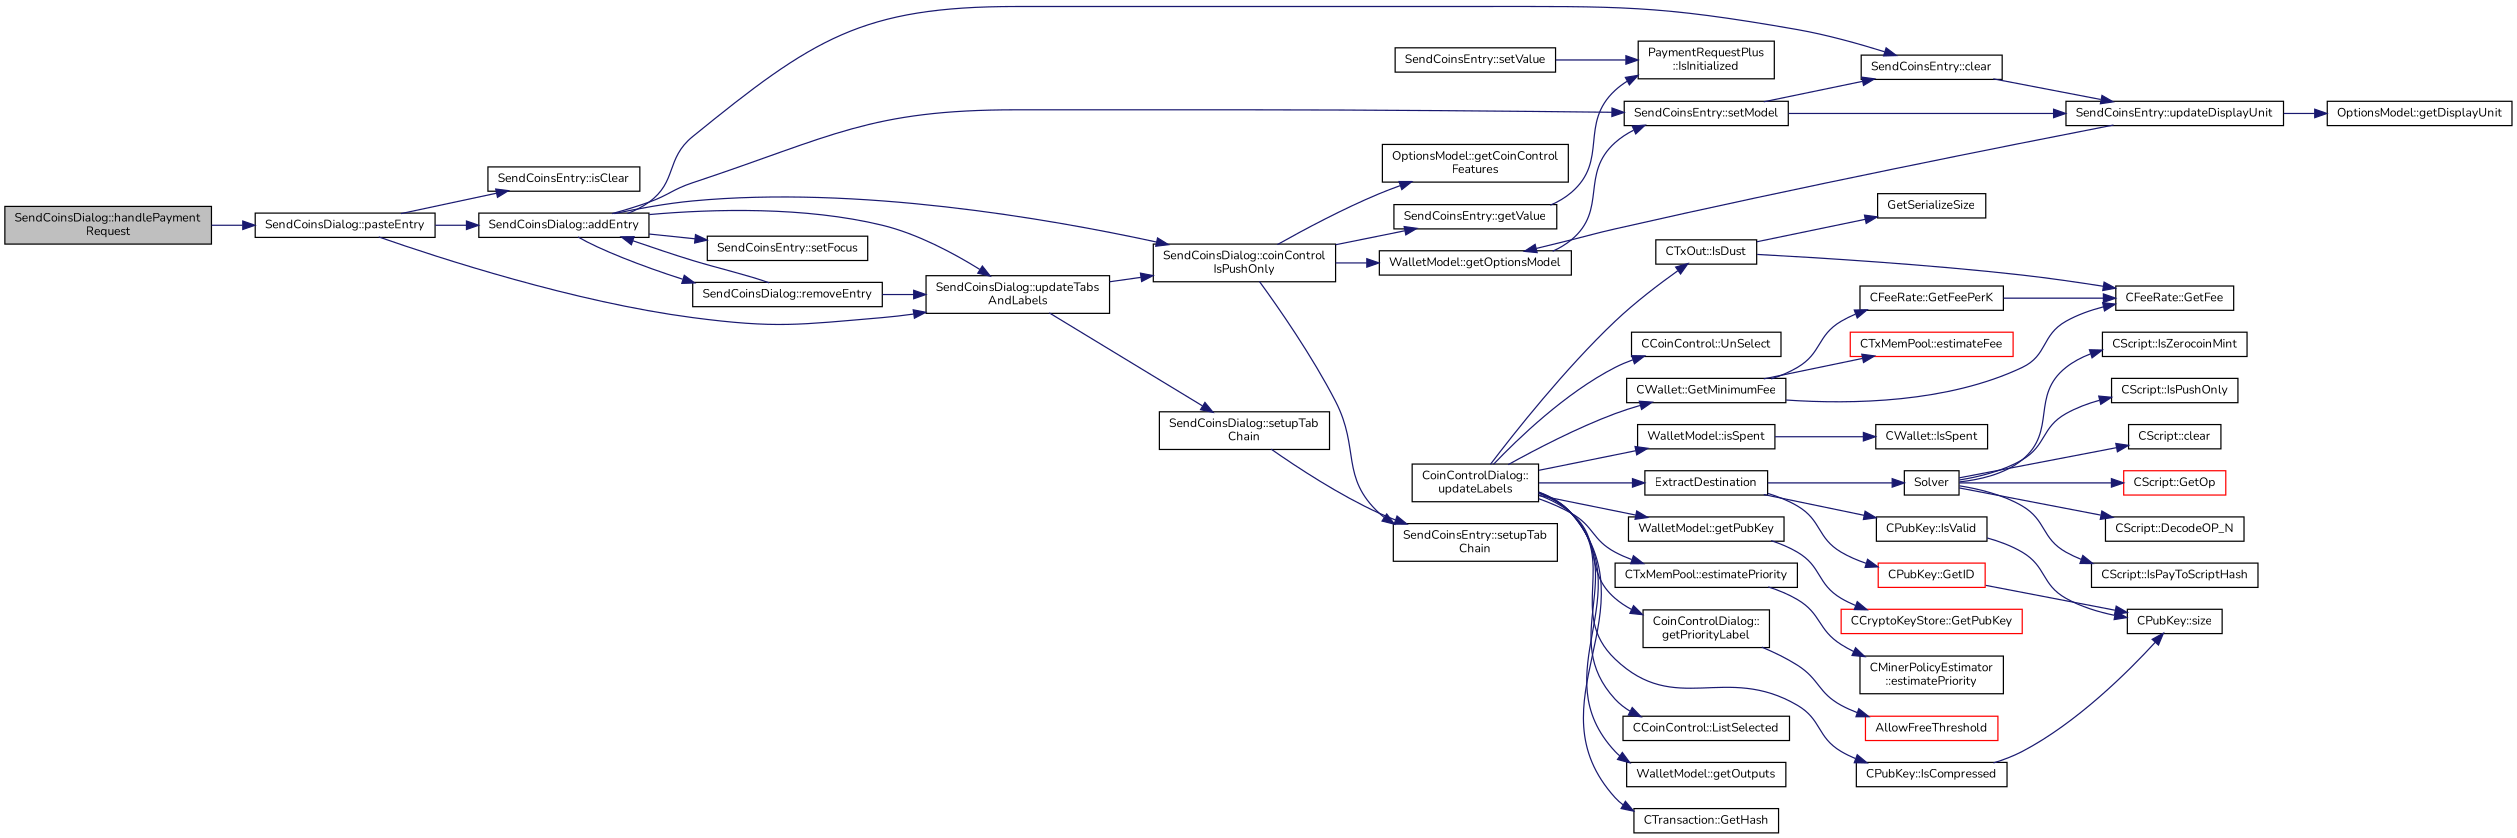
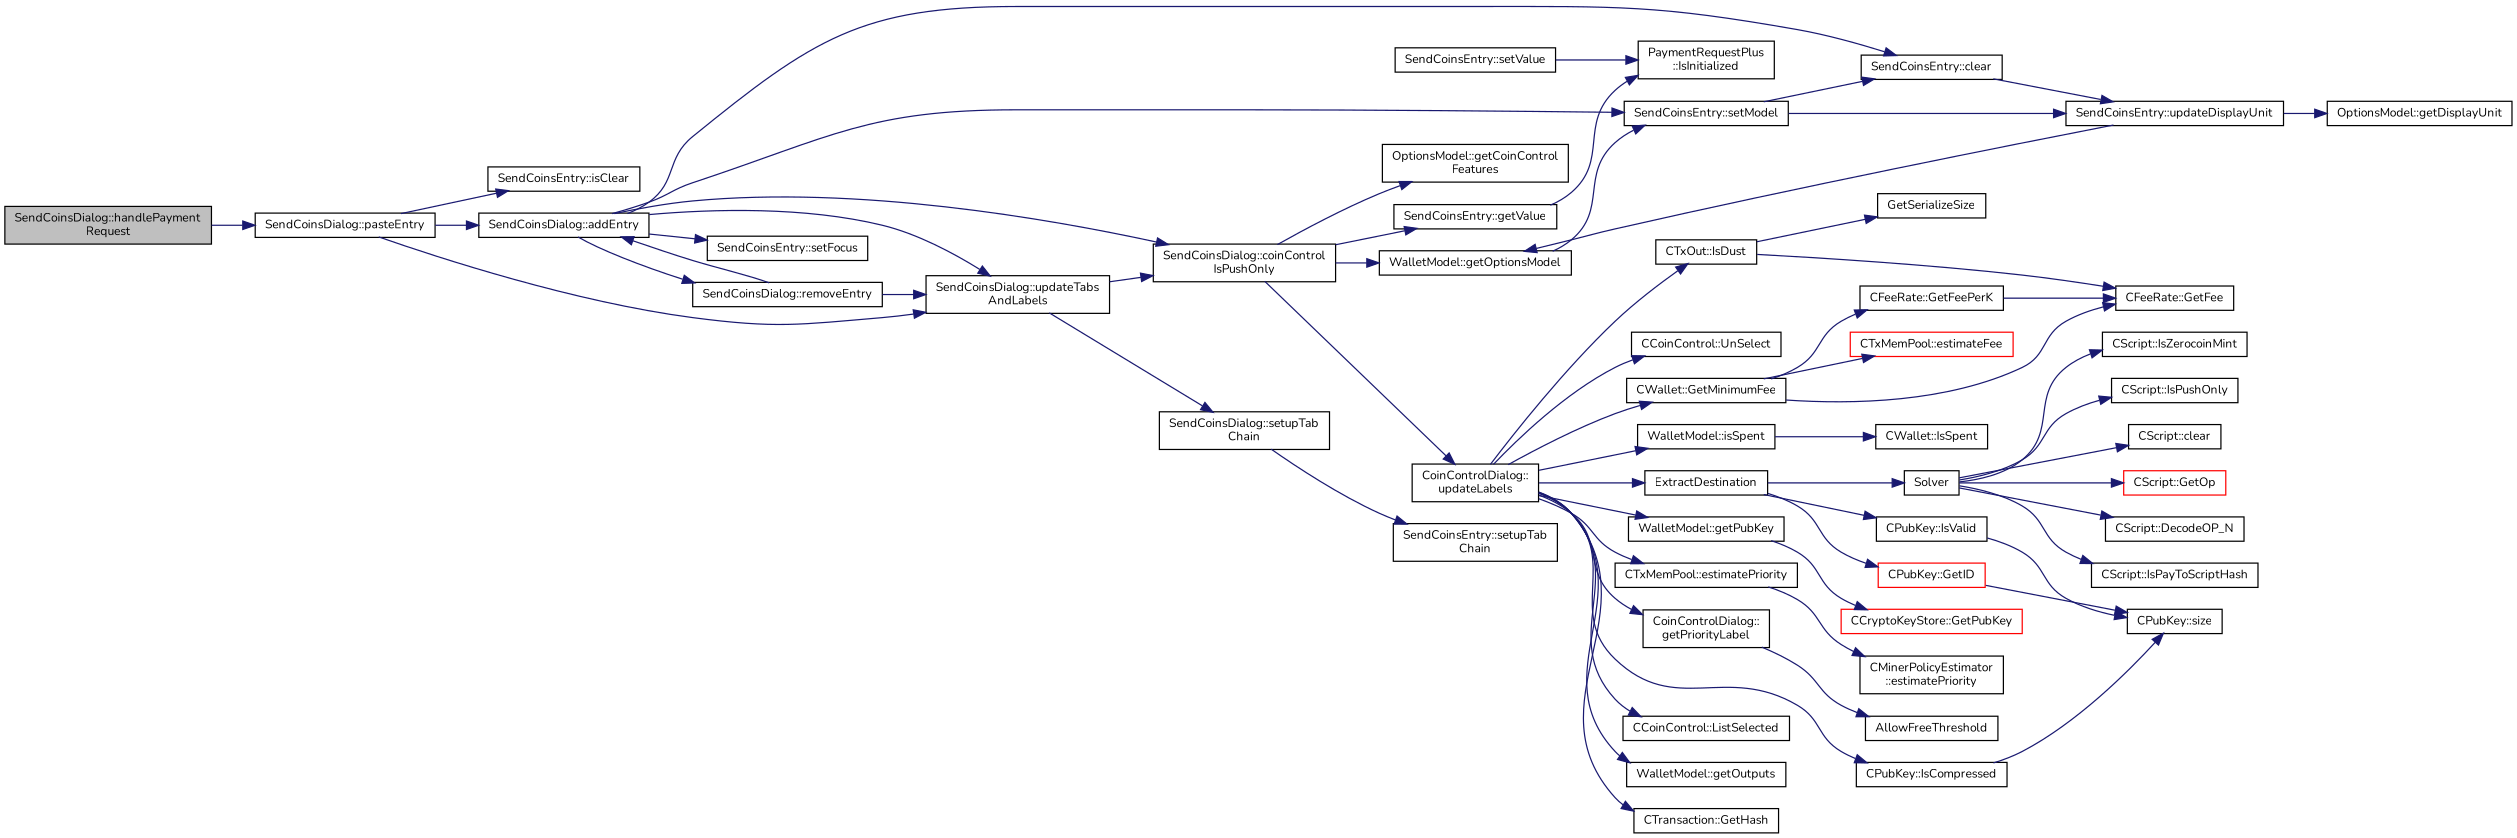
(1332, 395) -> (1355, 369)
(1932, 728) -> (1932, 728)
